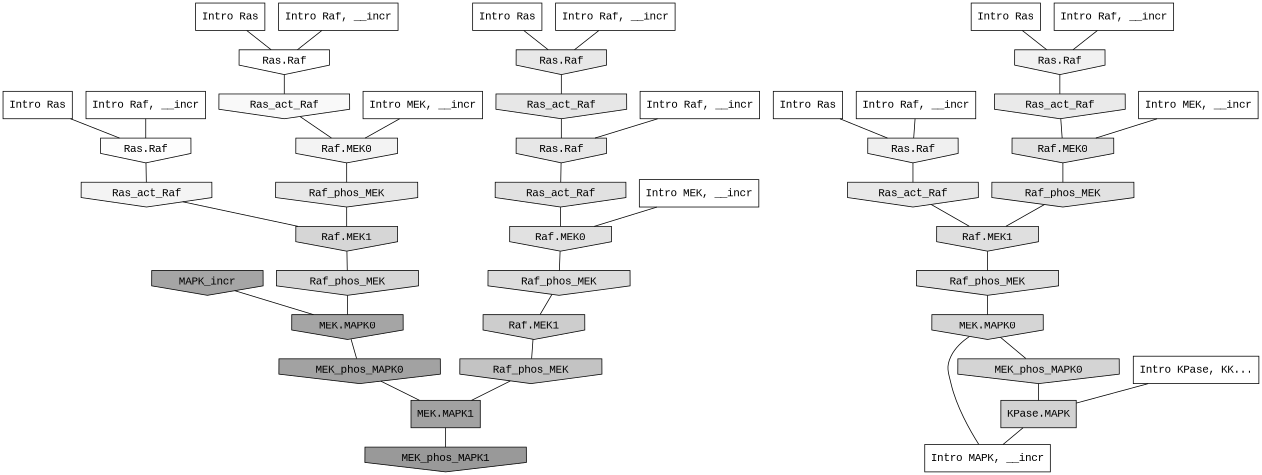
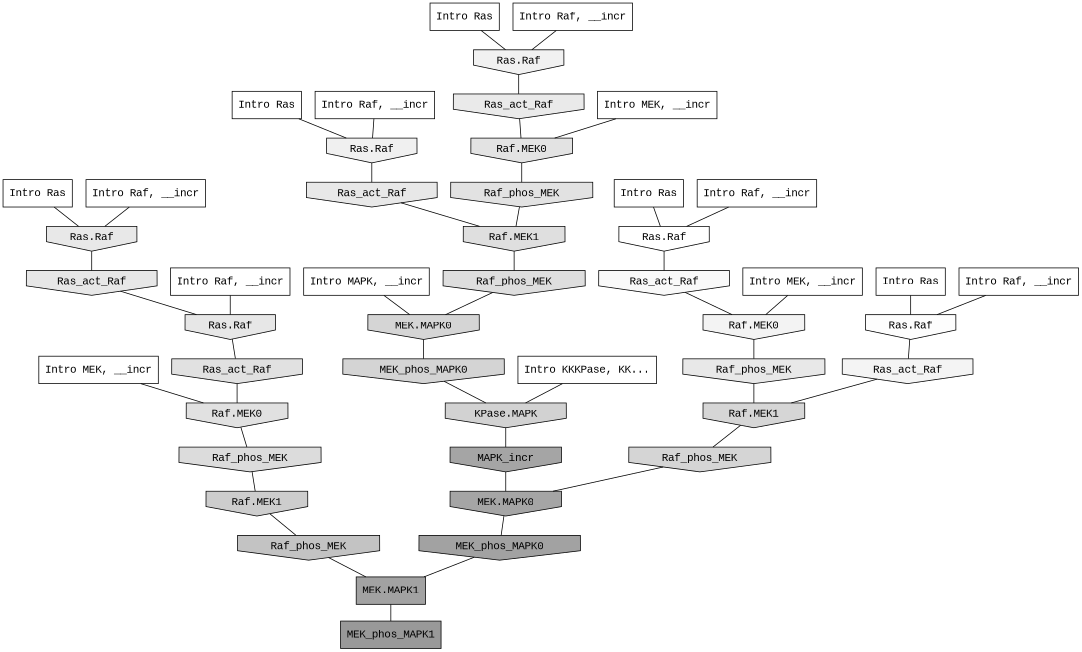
(1196, 370) -> (587, 370)
(1039, 414) -> (506, 414)
(1013, 436) -> (506, 437)
(446, 458) -> (391, 635)
